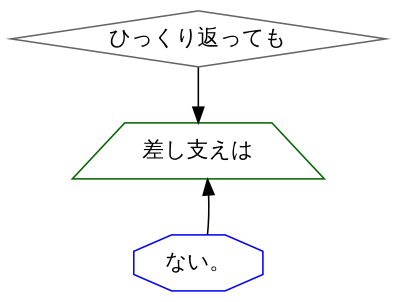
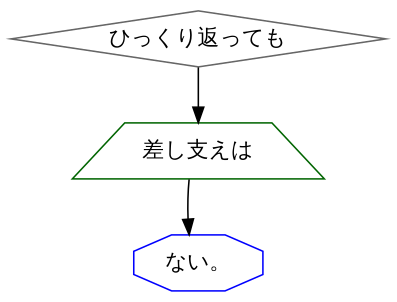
(209, 215) -> (188, 199)
